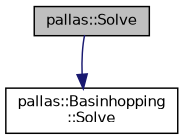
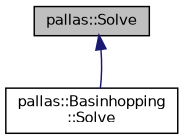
(82, 54) -> (102, 69)
